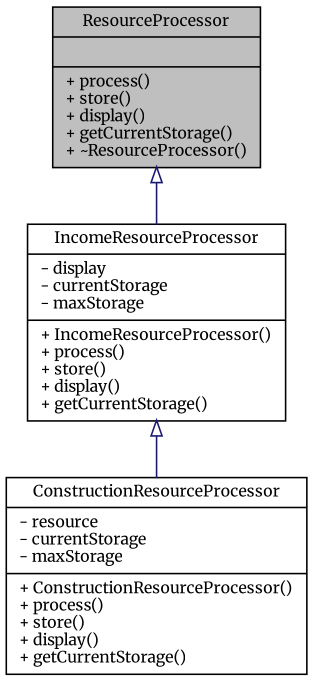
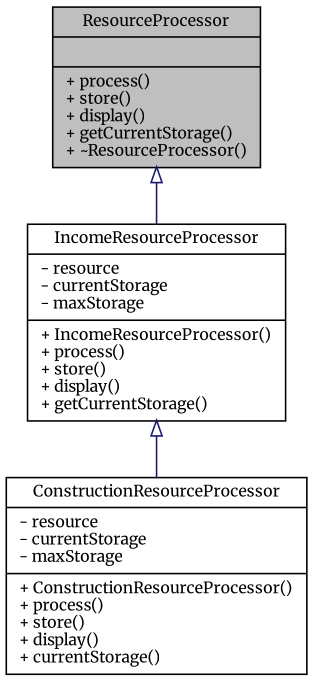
(74, 269) -> (80, 269)
(103, 658) -> (90, 658)
